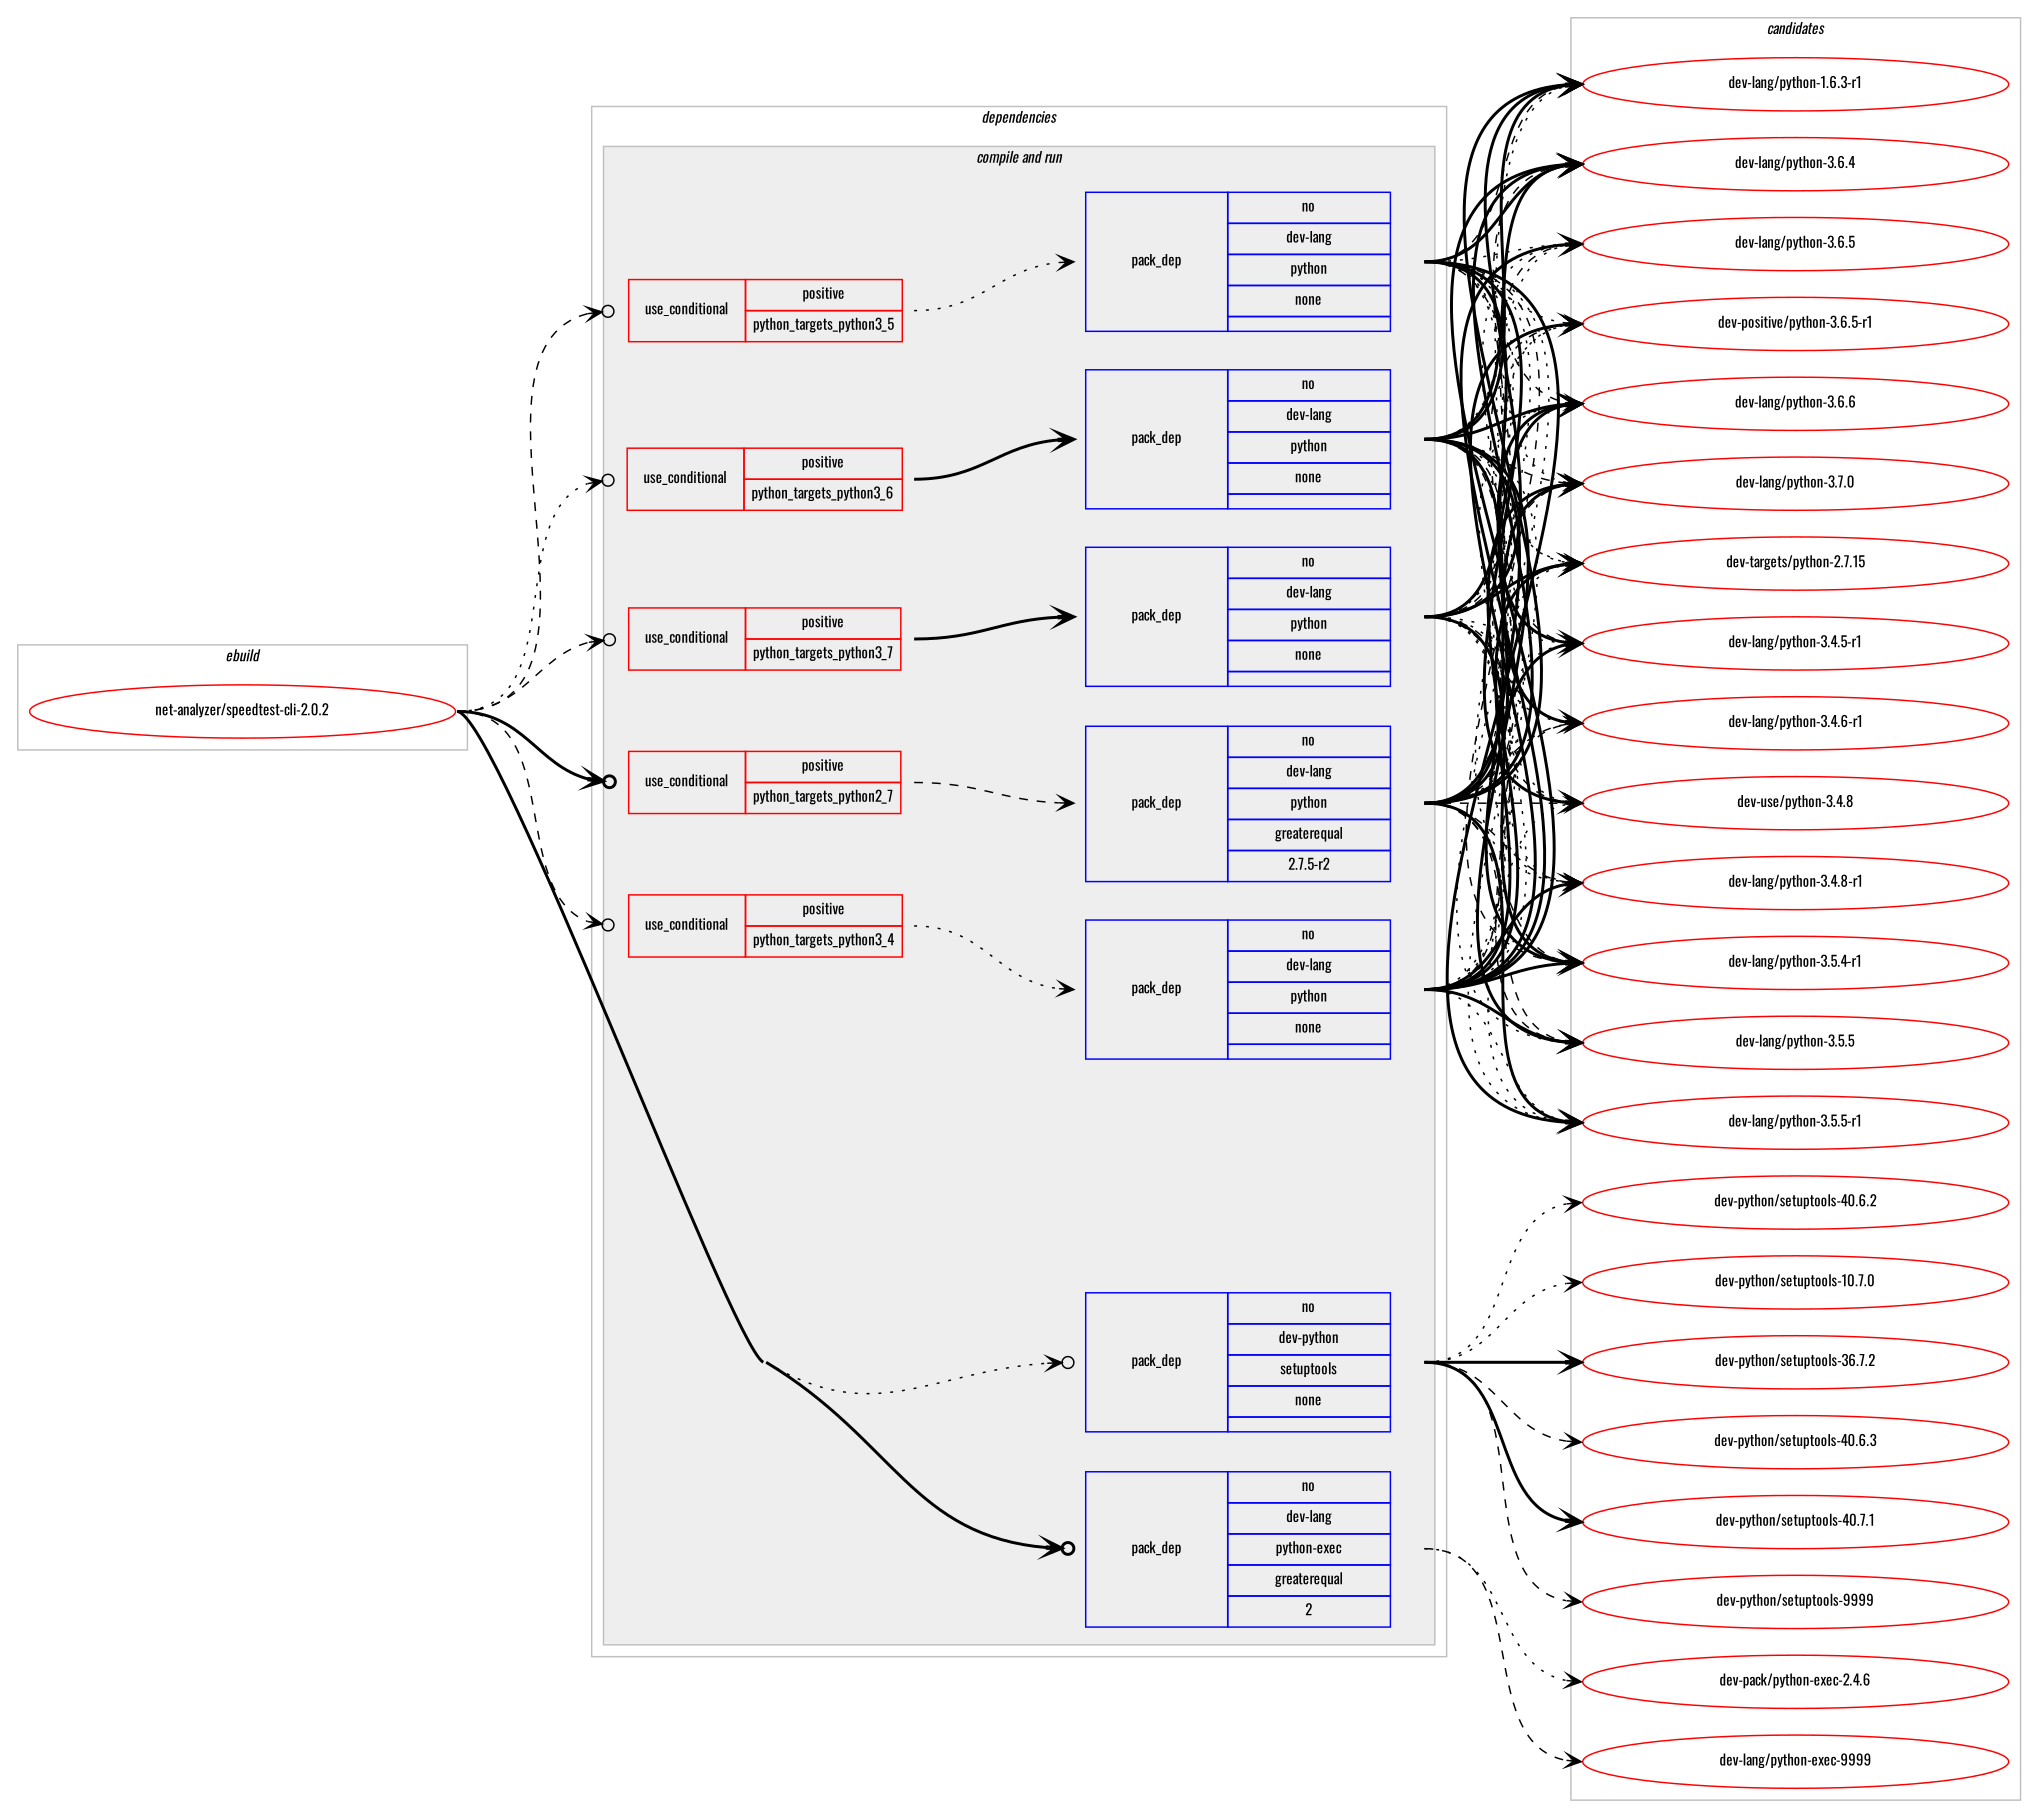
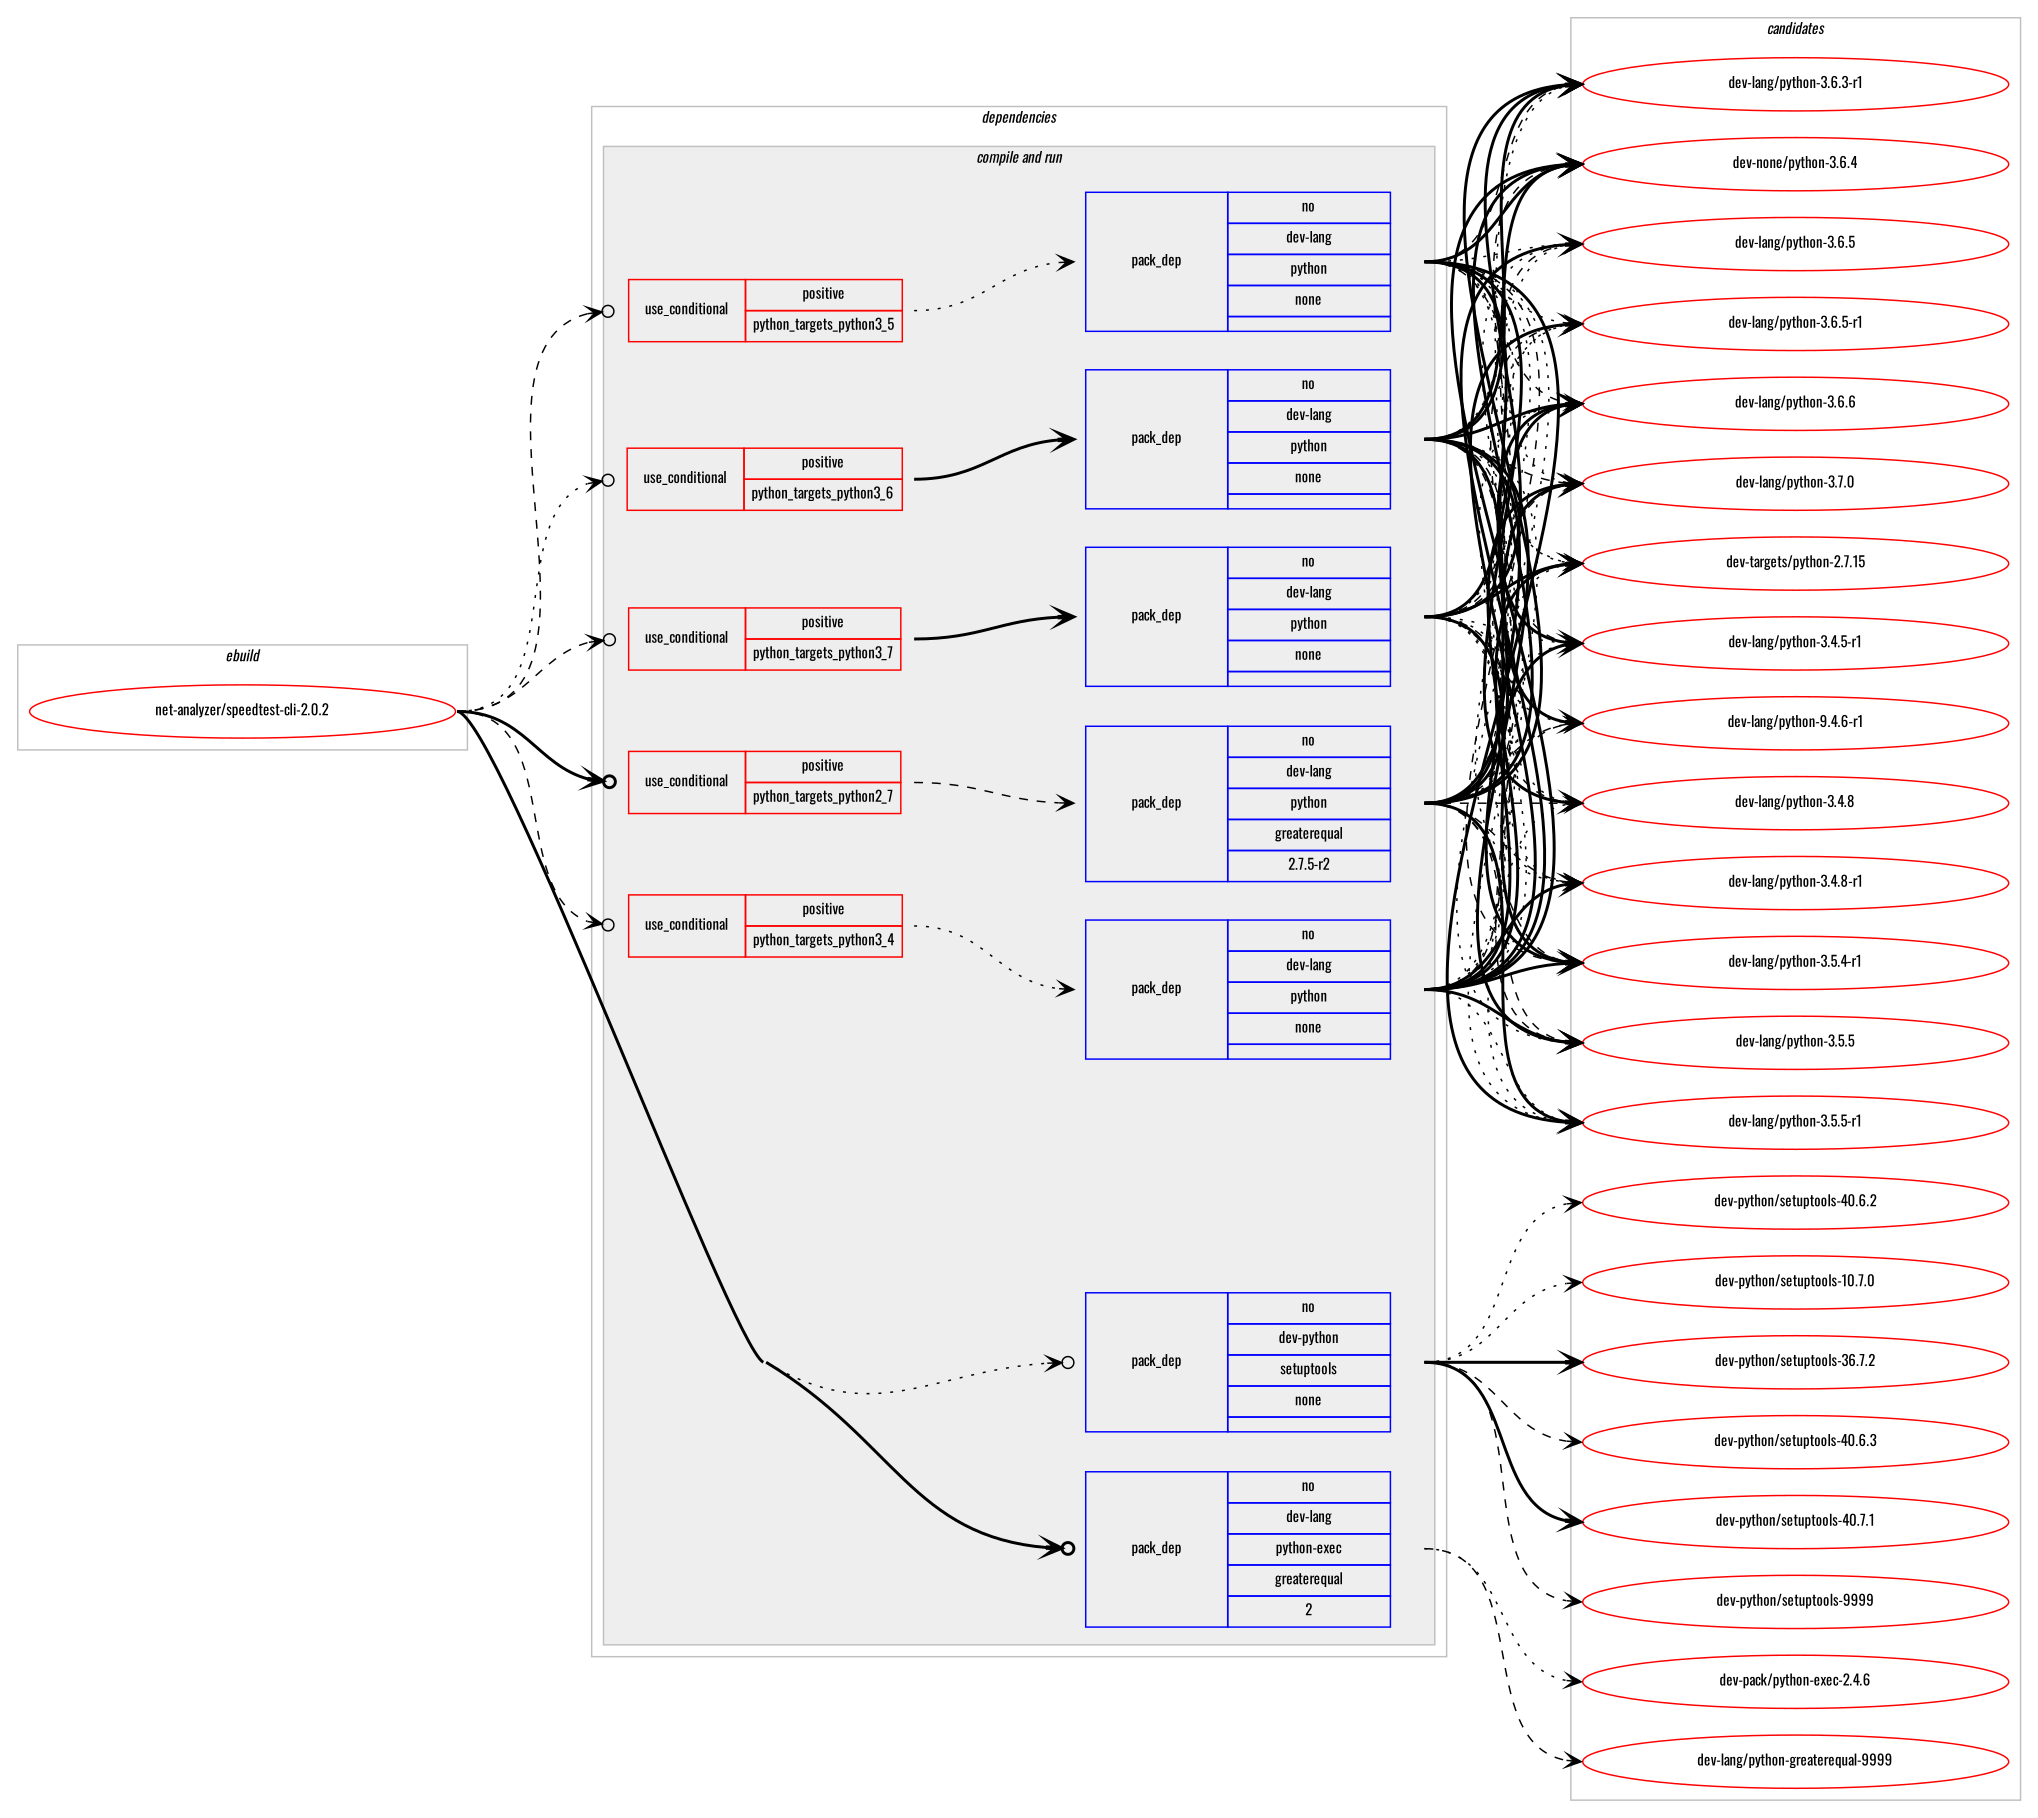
(1796, 84) -> (1796, 84)
(1796, 164) -> (1796, 164)
(1796, 324) -> (1796, 324)
(1796, 723) -> (1796, 723)
(1796, 803) -> (1796, 803)
(1796, 1762) -> (1796, 1762)
